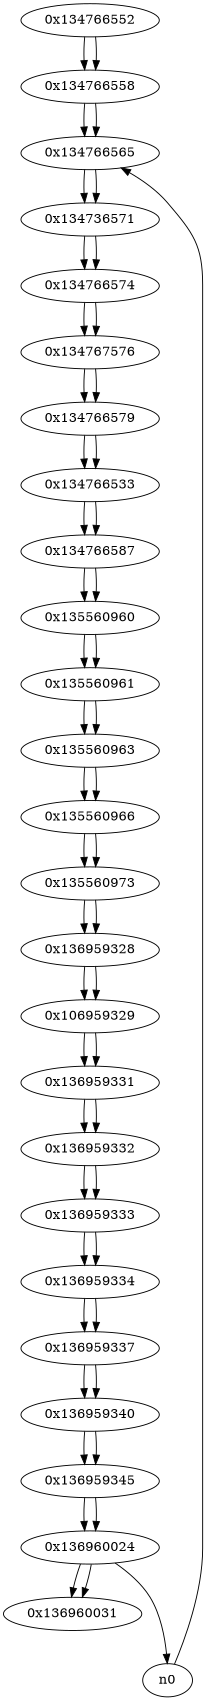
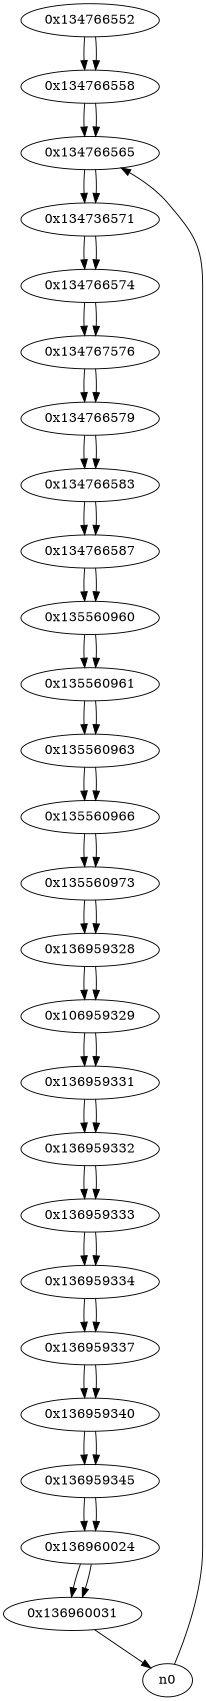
(90, 485) -> (90, 485)
(153, 1602) -> (119, 1646)
